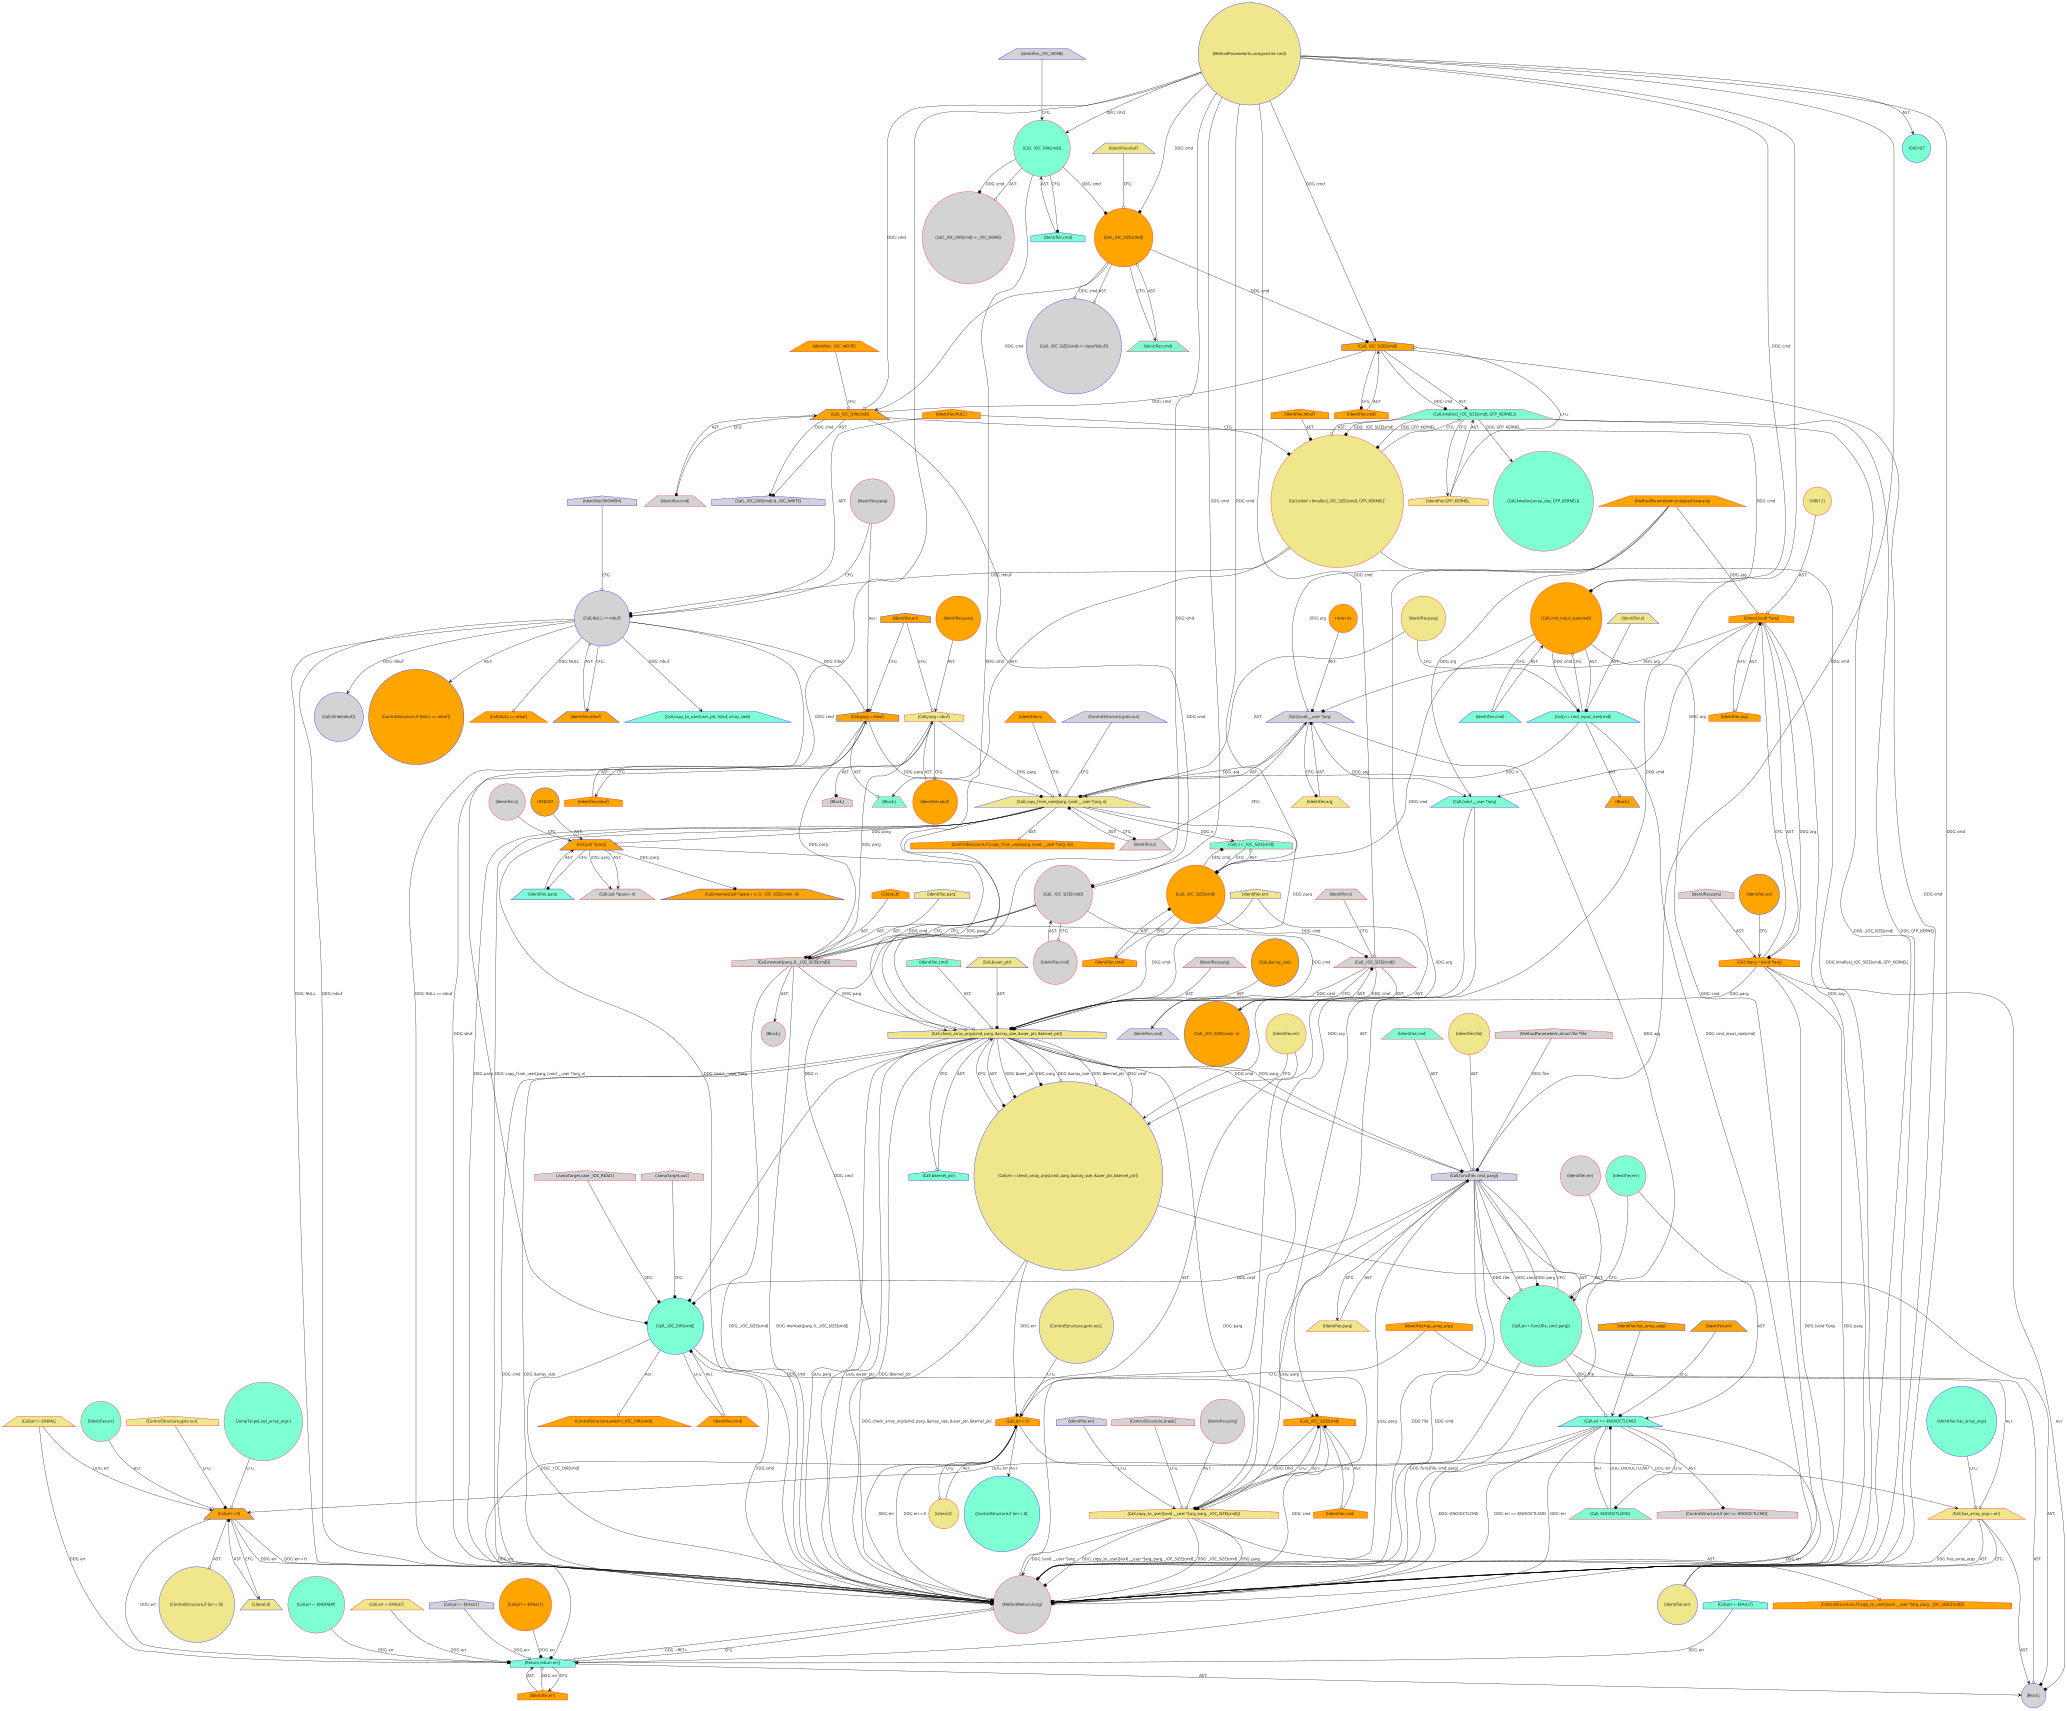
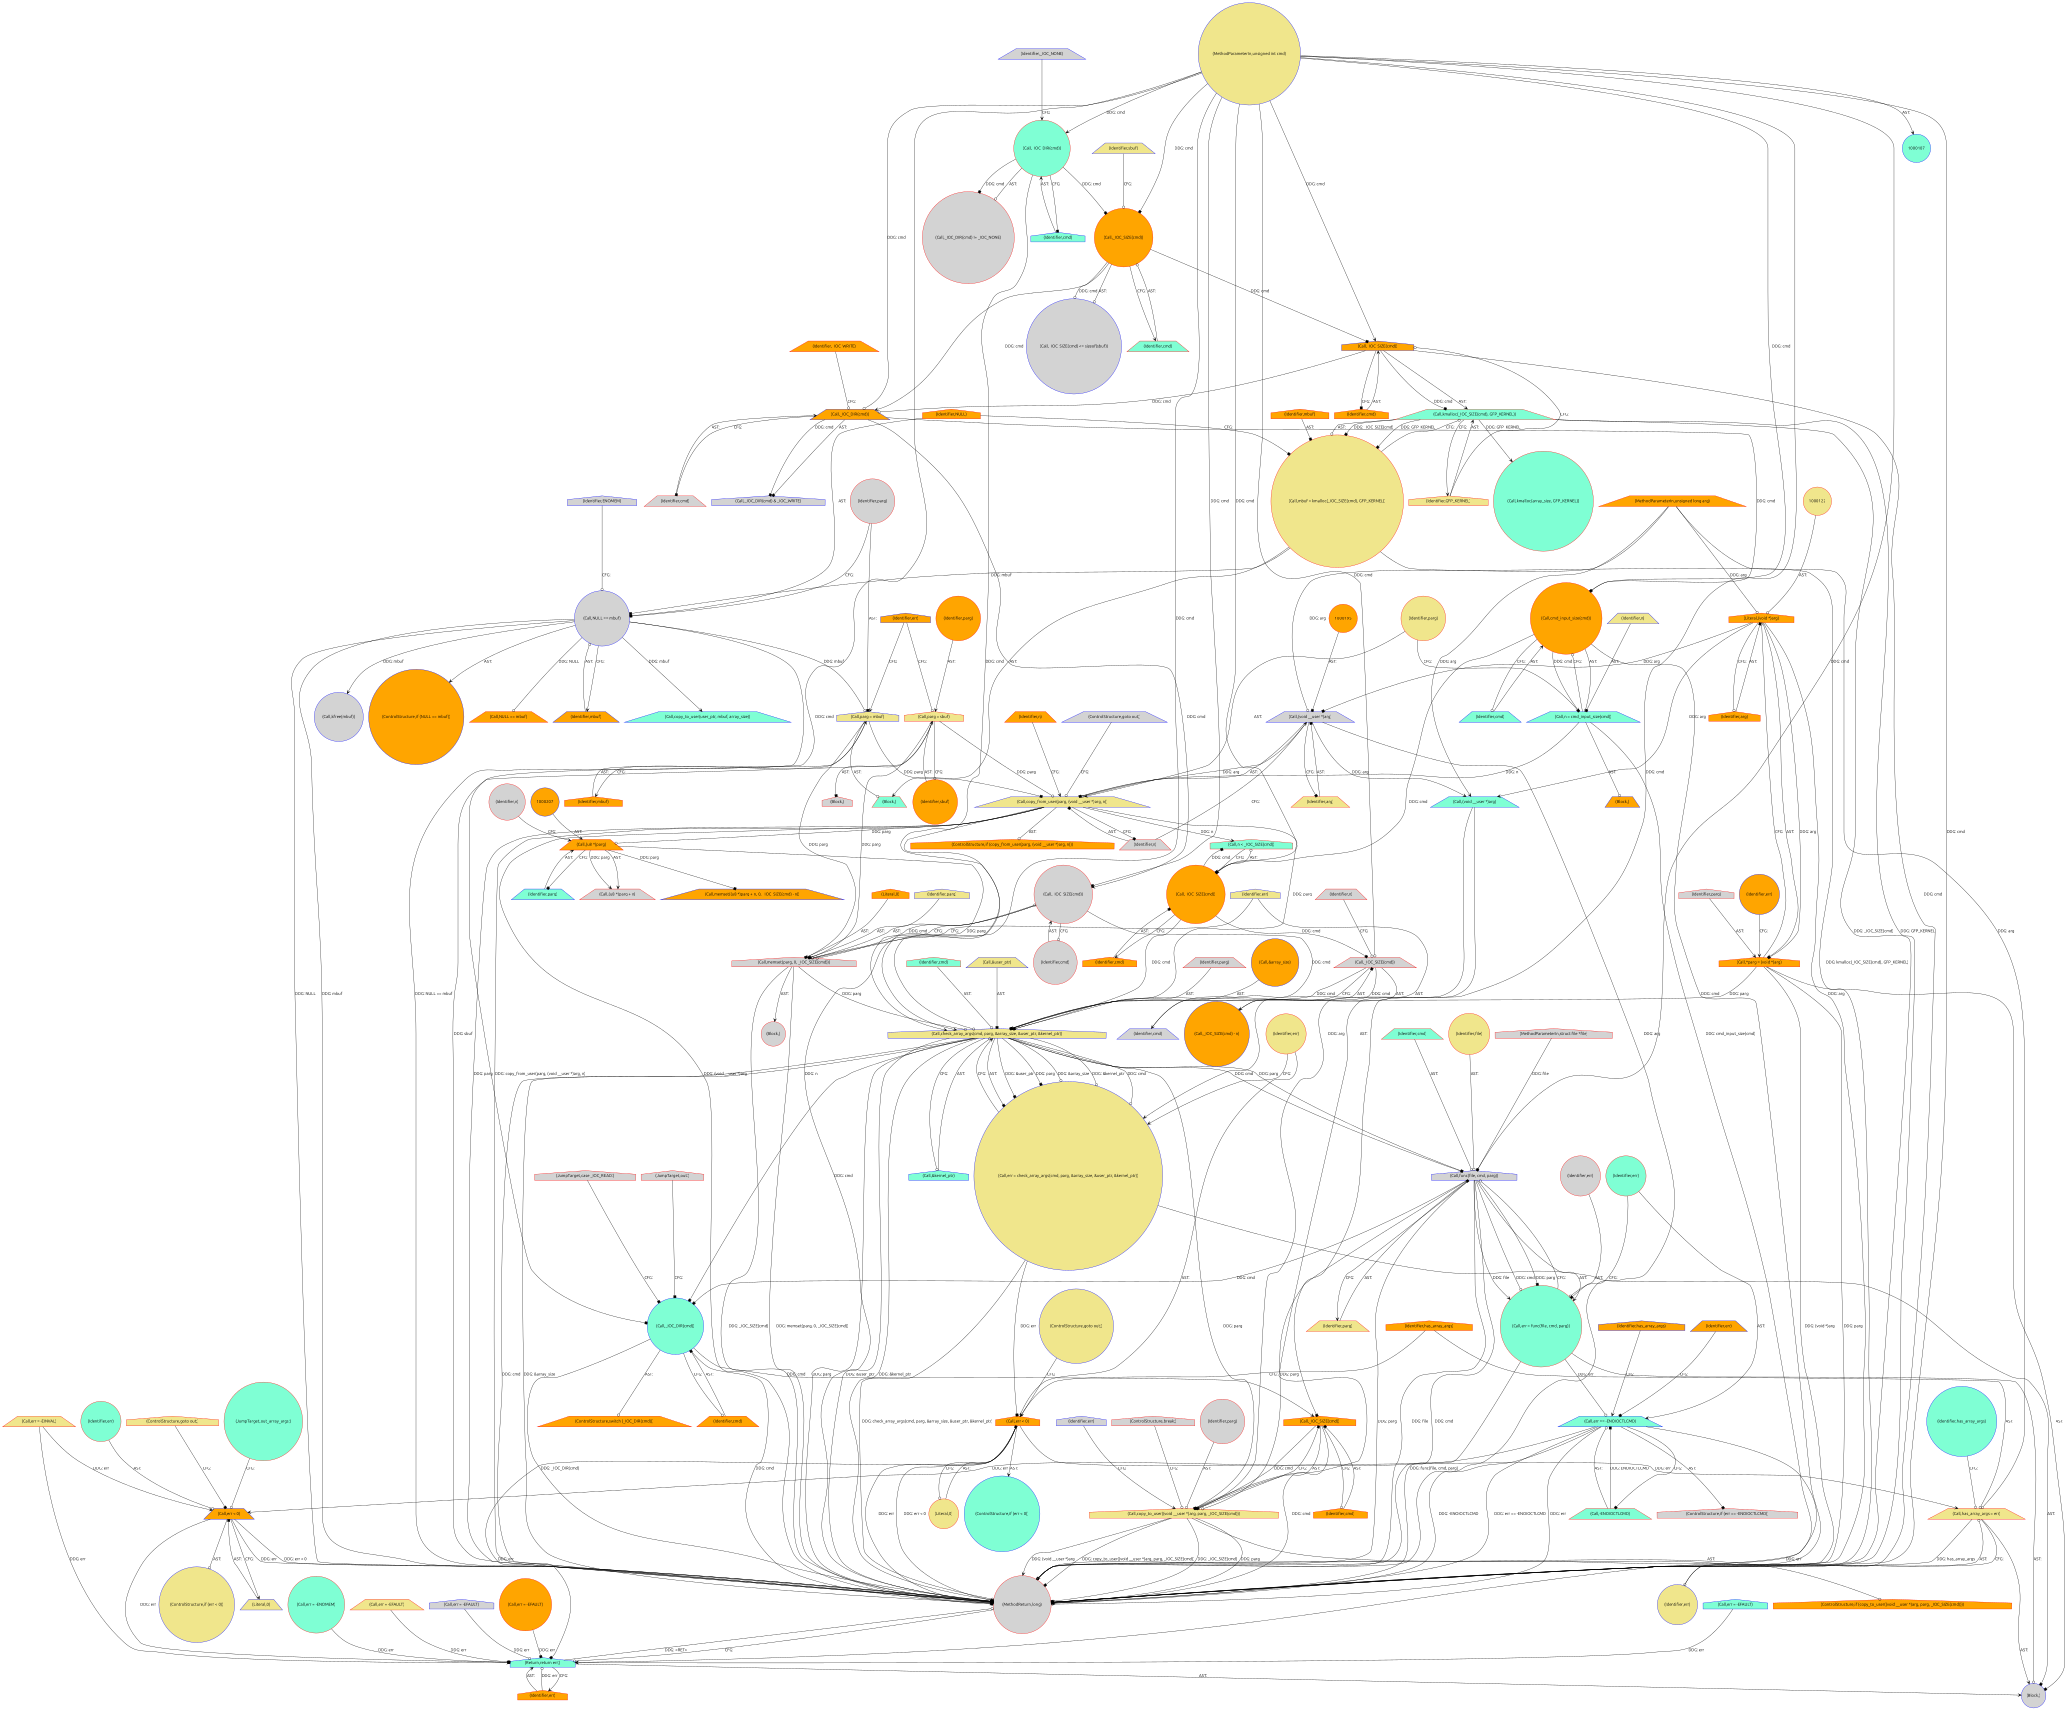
(868, 717) -> (868, 717)
(591, 845) -> (591, 845)
(1310, 1021) -> (1982, 910)
(1586, 1375) -> (1586, 1375)
